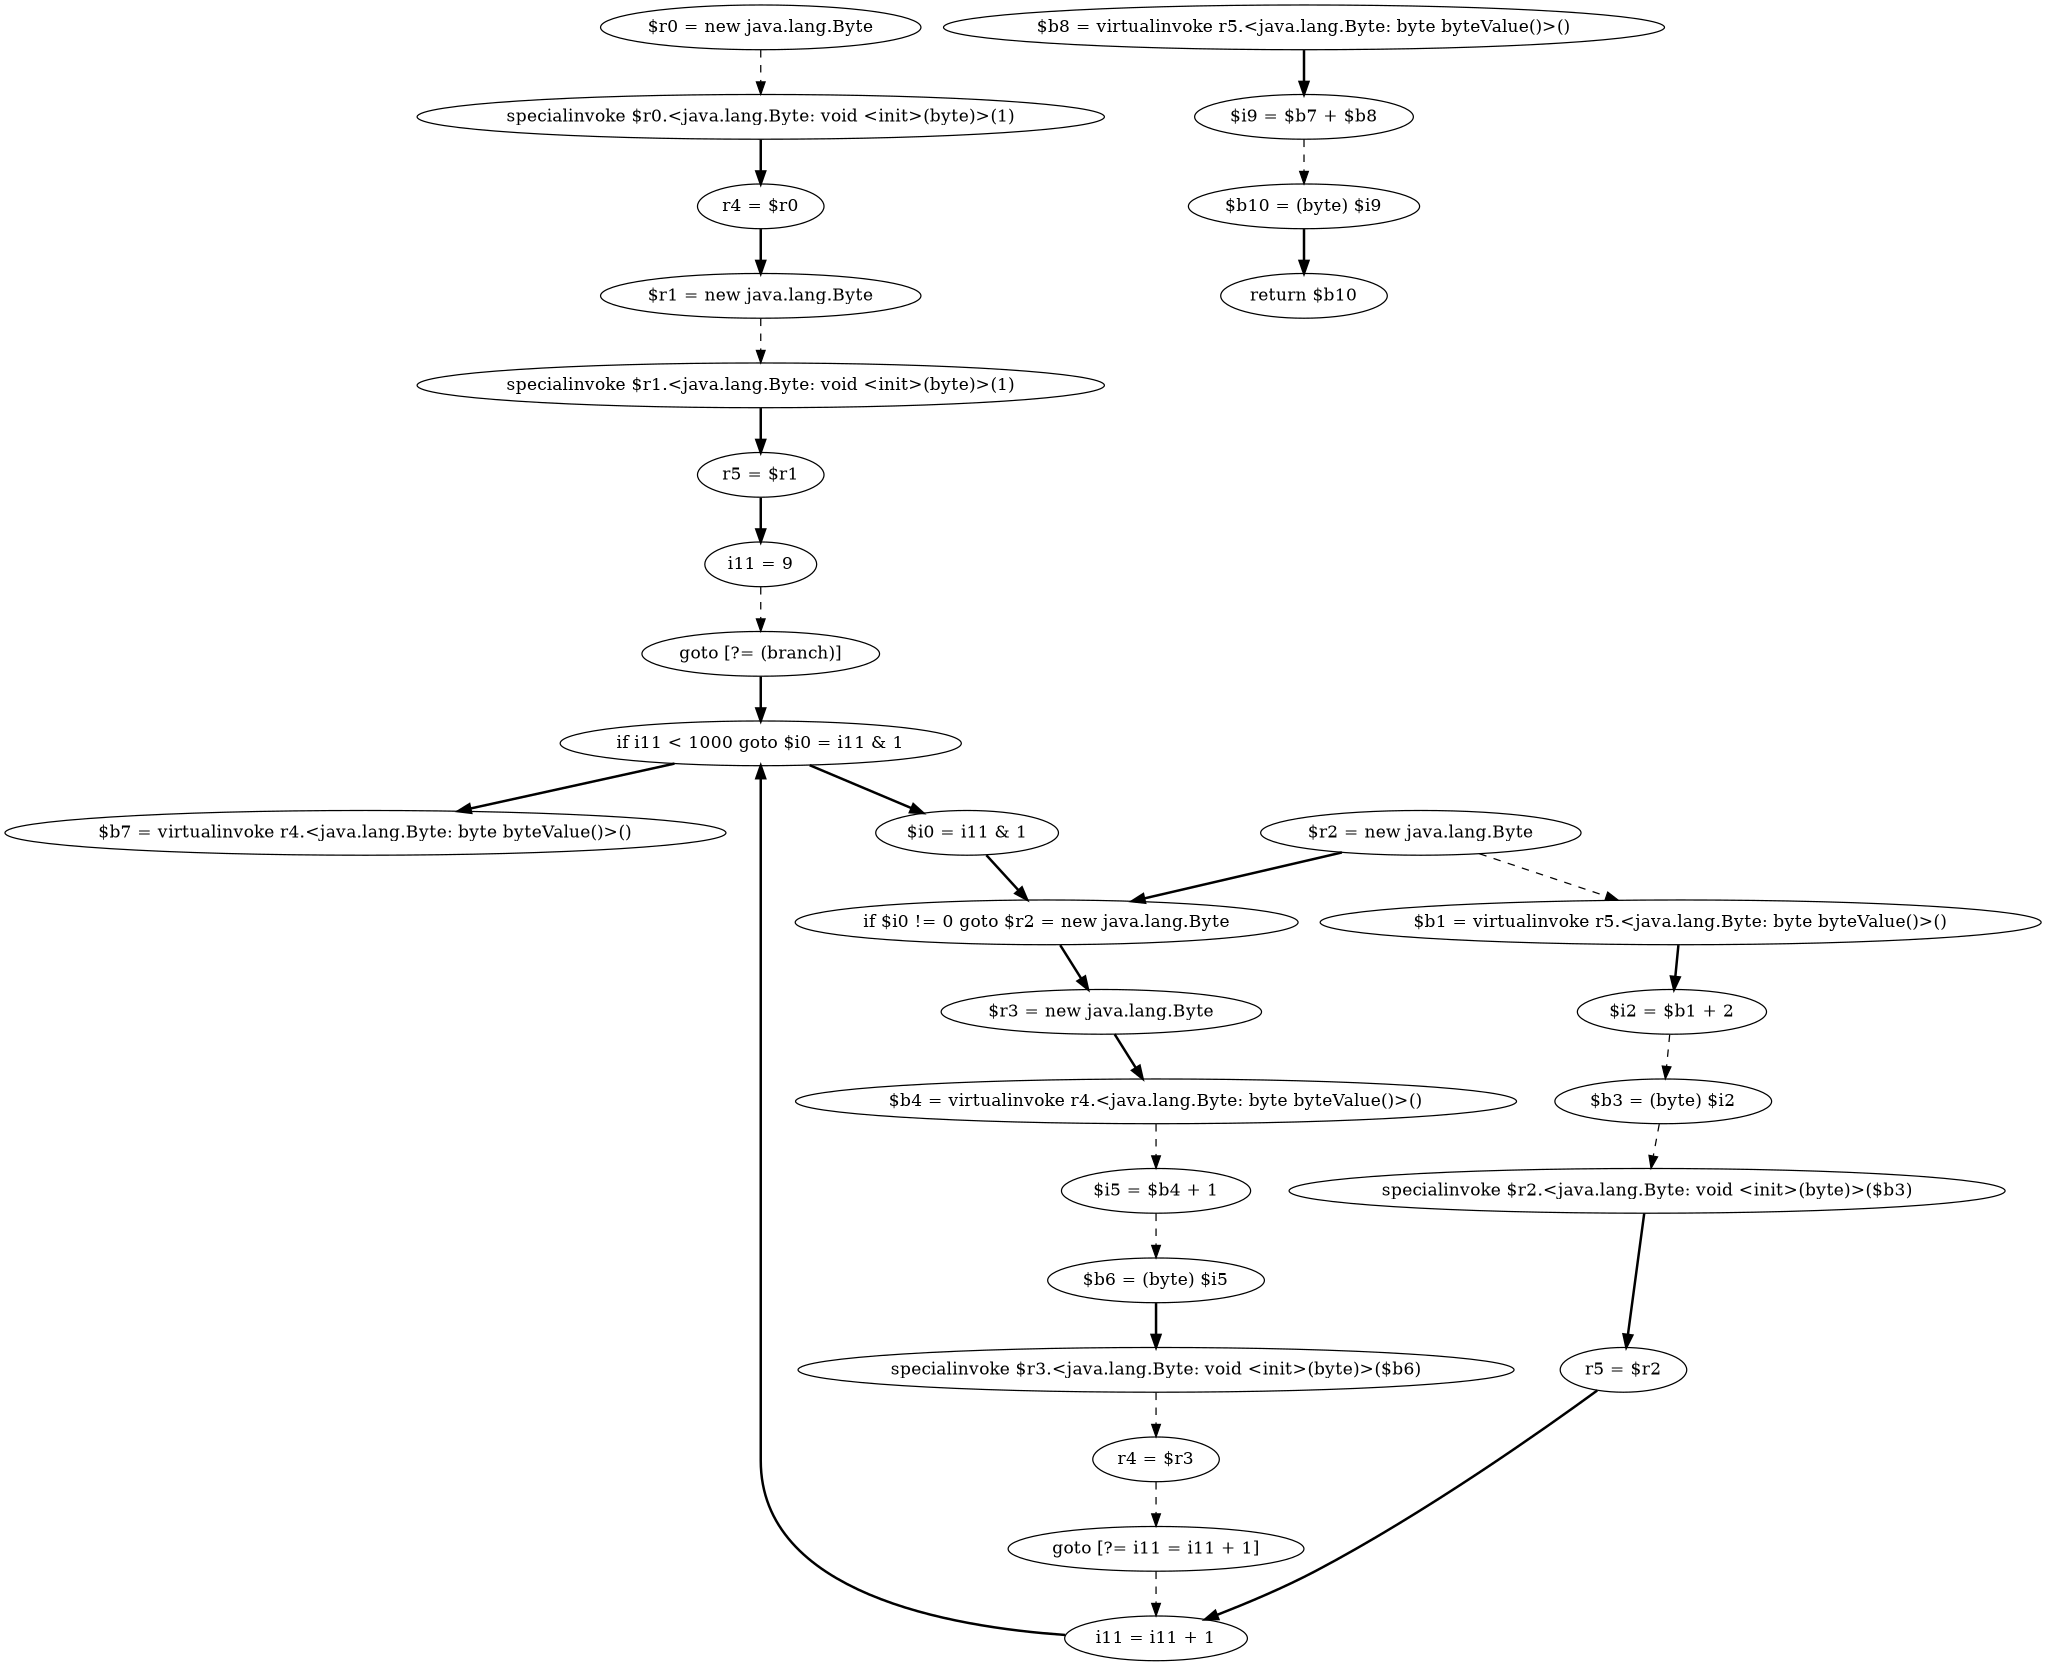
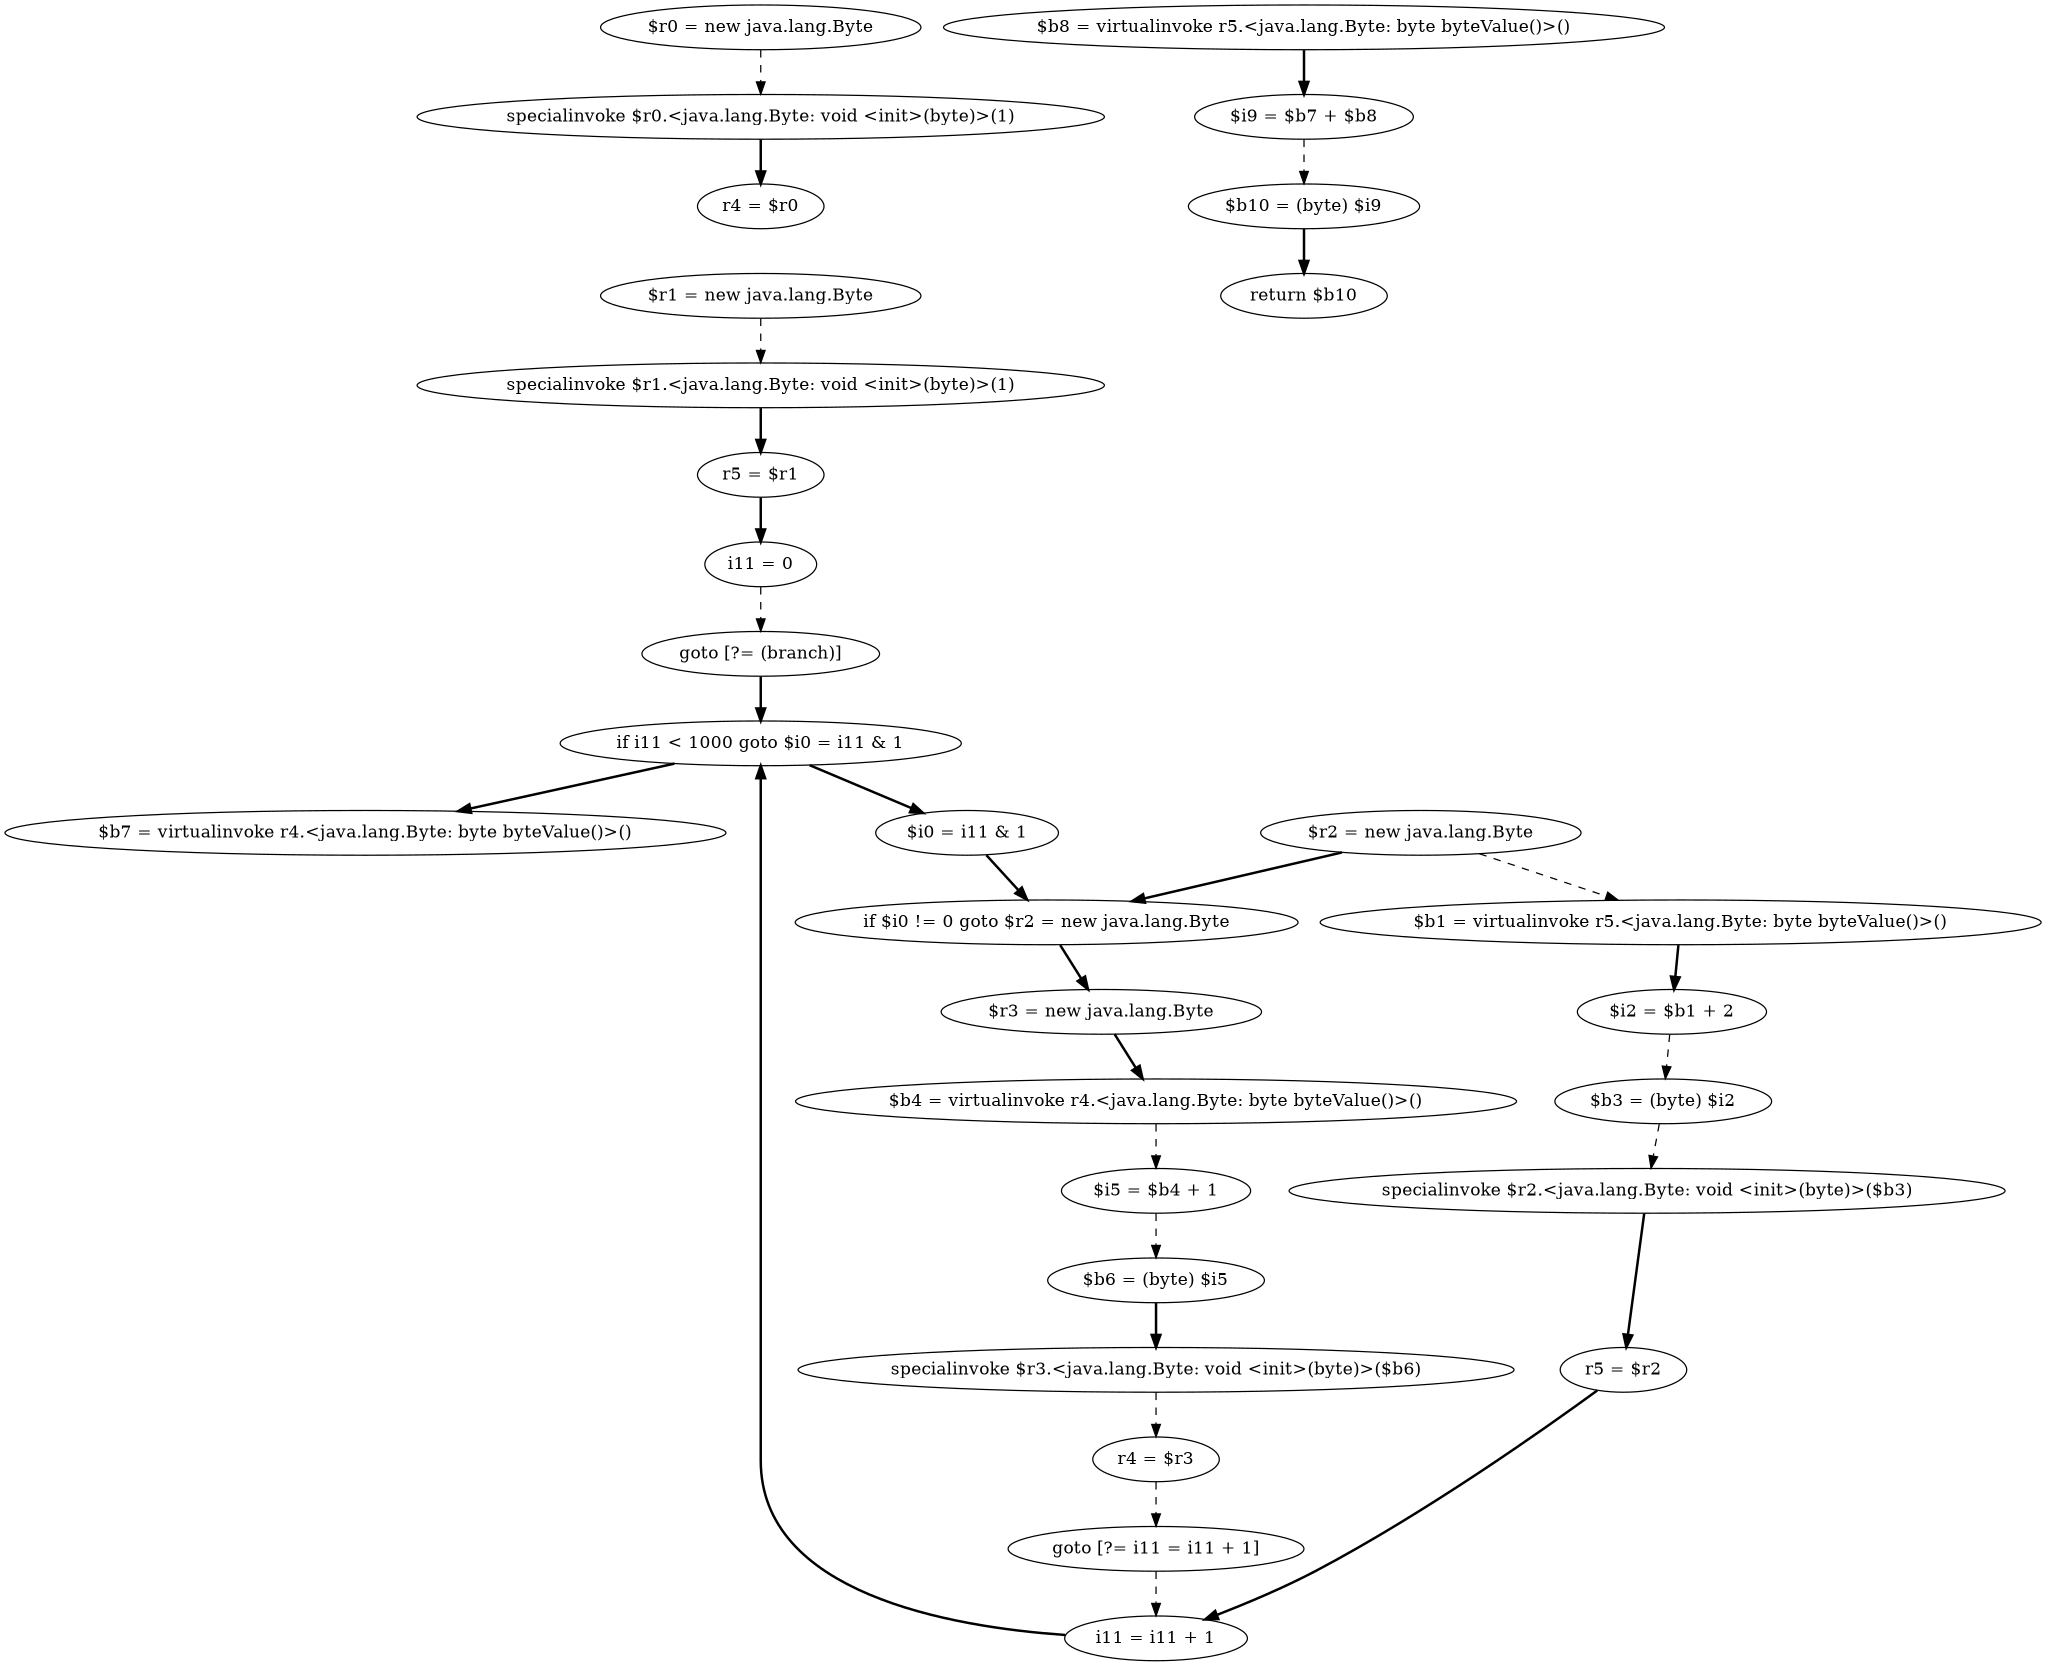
(761, 245) -> none
(761, 564) -> (761, 564)
